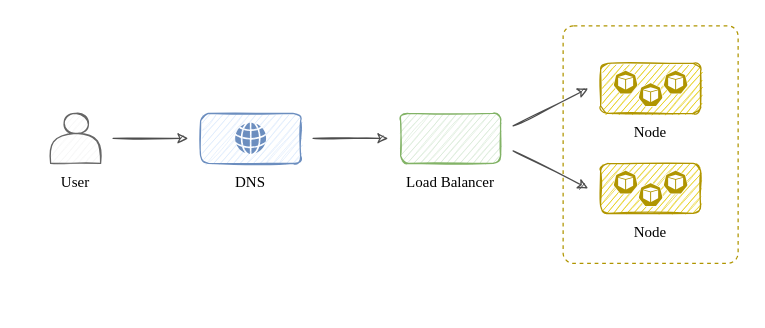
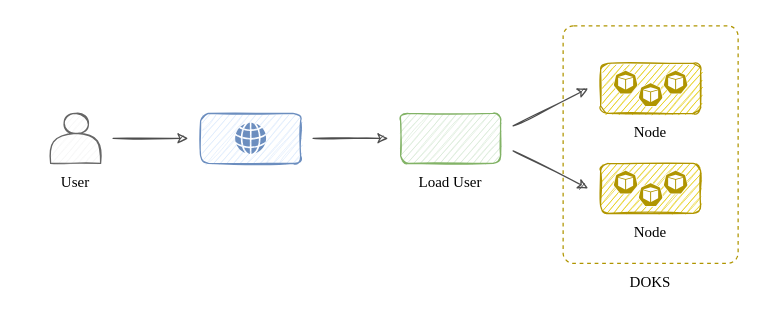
(251, 182) -> none
(451, 182) -> (451, 182)
none -> (651, 282)
